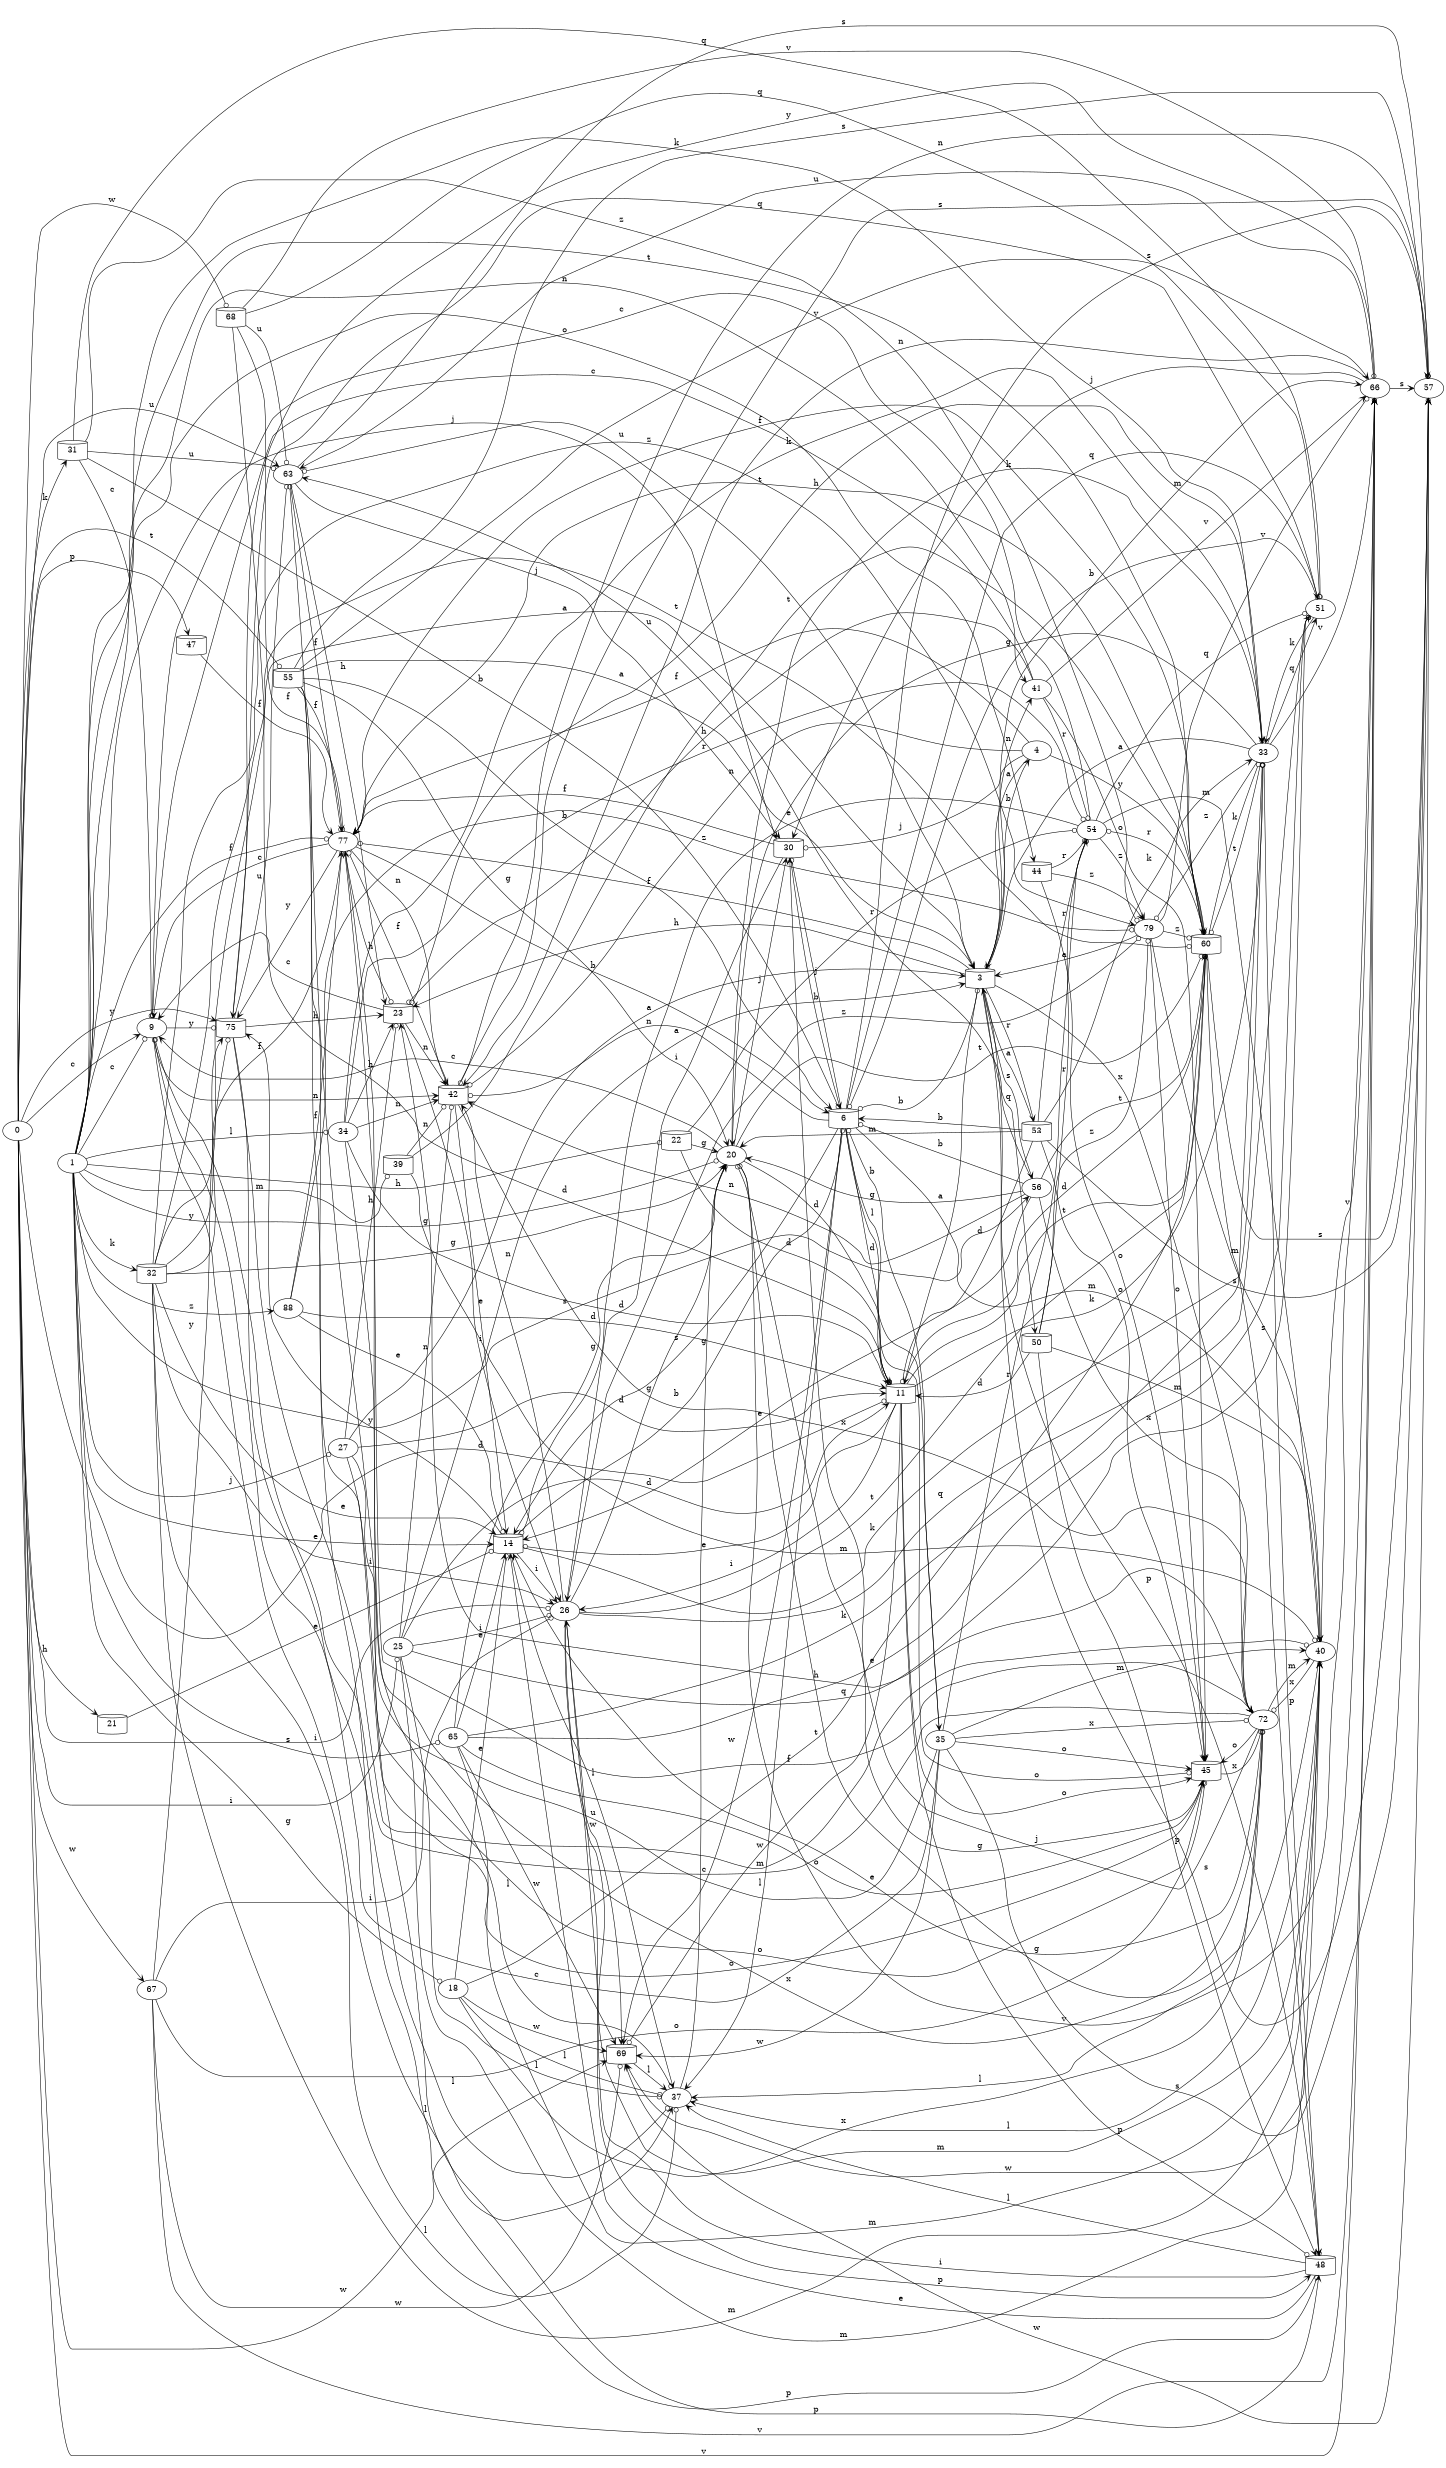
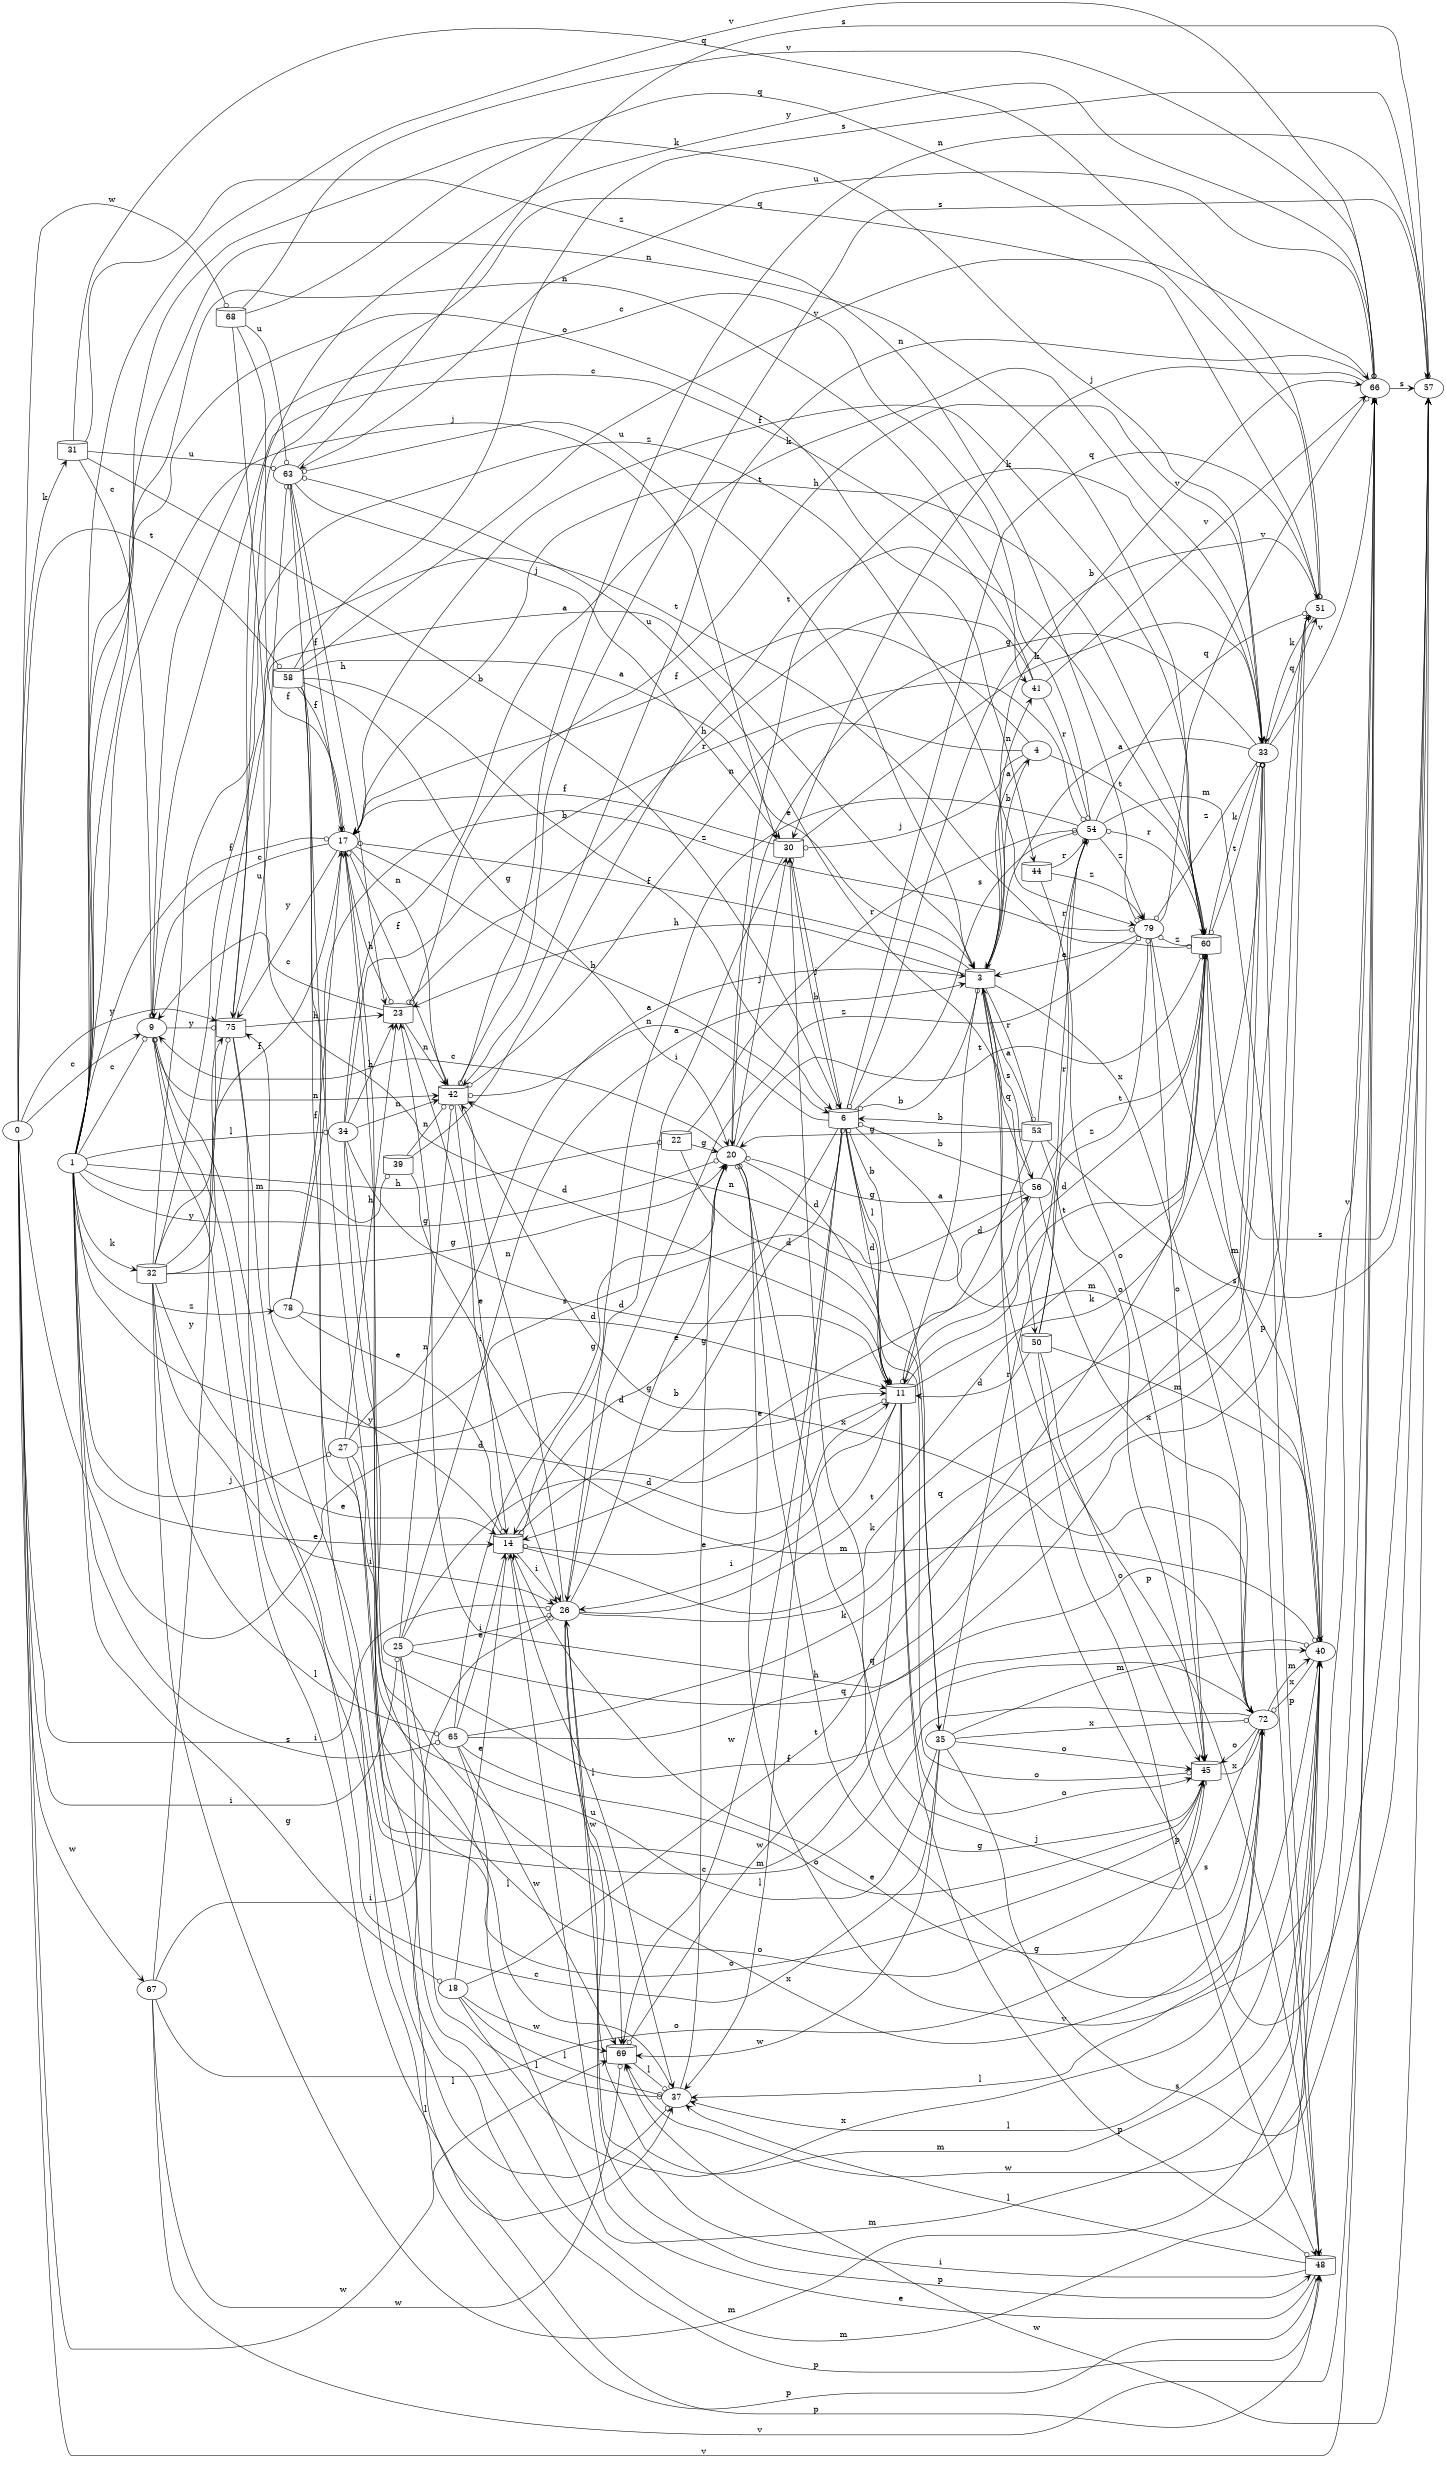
none -> (422, 117)
(649, 258) -> (649, 258)
(974, 452) -> (955, 982)
(1178, 484) -> (1178, 484)
(42, 498) -> none
(191, 645) -> none
(288, 678) -> (288, 678)
(751, 742) -> (751, 742)
(1120, 785) -> (1120, 785)
(343, 842) -> (343, 842)
(1131, 920) -> (1058, 659)
(1175, 934) -> (1174, 944)
(1014, 1054) -> (1014, 1054)
(872, 1129) -> (872, 1129)
(884, 1201) -> (884, 1201)
(1197, 1205) -> (1107, 1559)
(370, 1233) -> (370, 1233)
(288, 1308) -> (288, 1308)
(1263, 1328) -> (1263, 1328)
(676, 1338) -> (676, 1338)
(1250, 1426) -> (1250, 1426)
(1405, 1555) -> (1405, 1555)
(700, 1629) -> (700, 1629)
(872, 1661) -> (872, 1661)
(112, 1724) -> none
(349, 1936) -> (208, 1565)
(648, 2075) -> (648, 2075)
(948, 2106) -> (948, 2106)
none -> (483, 2110)
